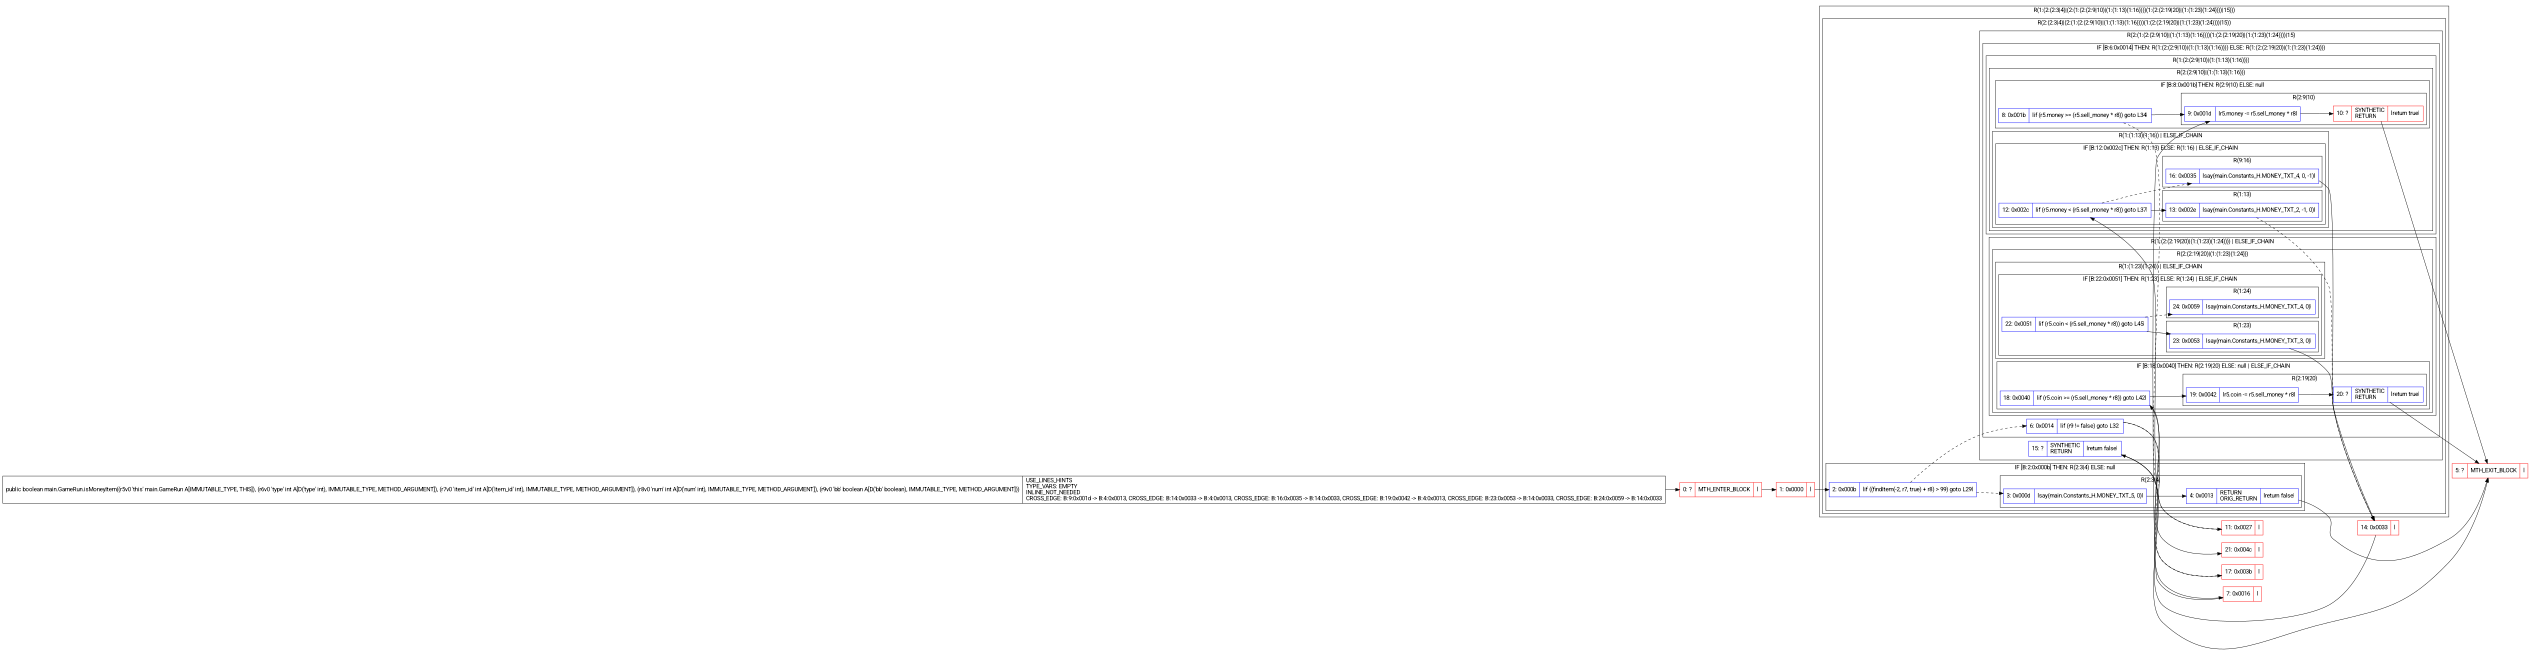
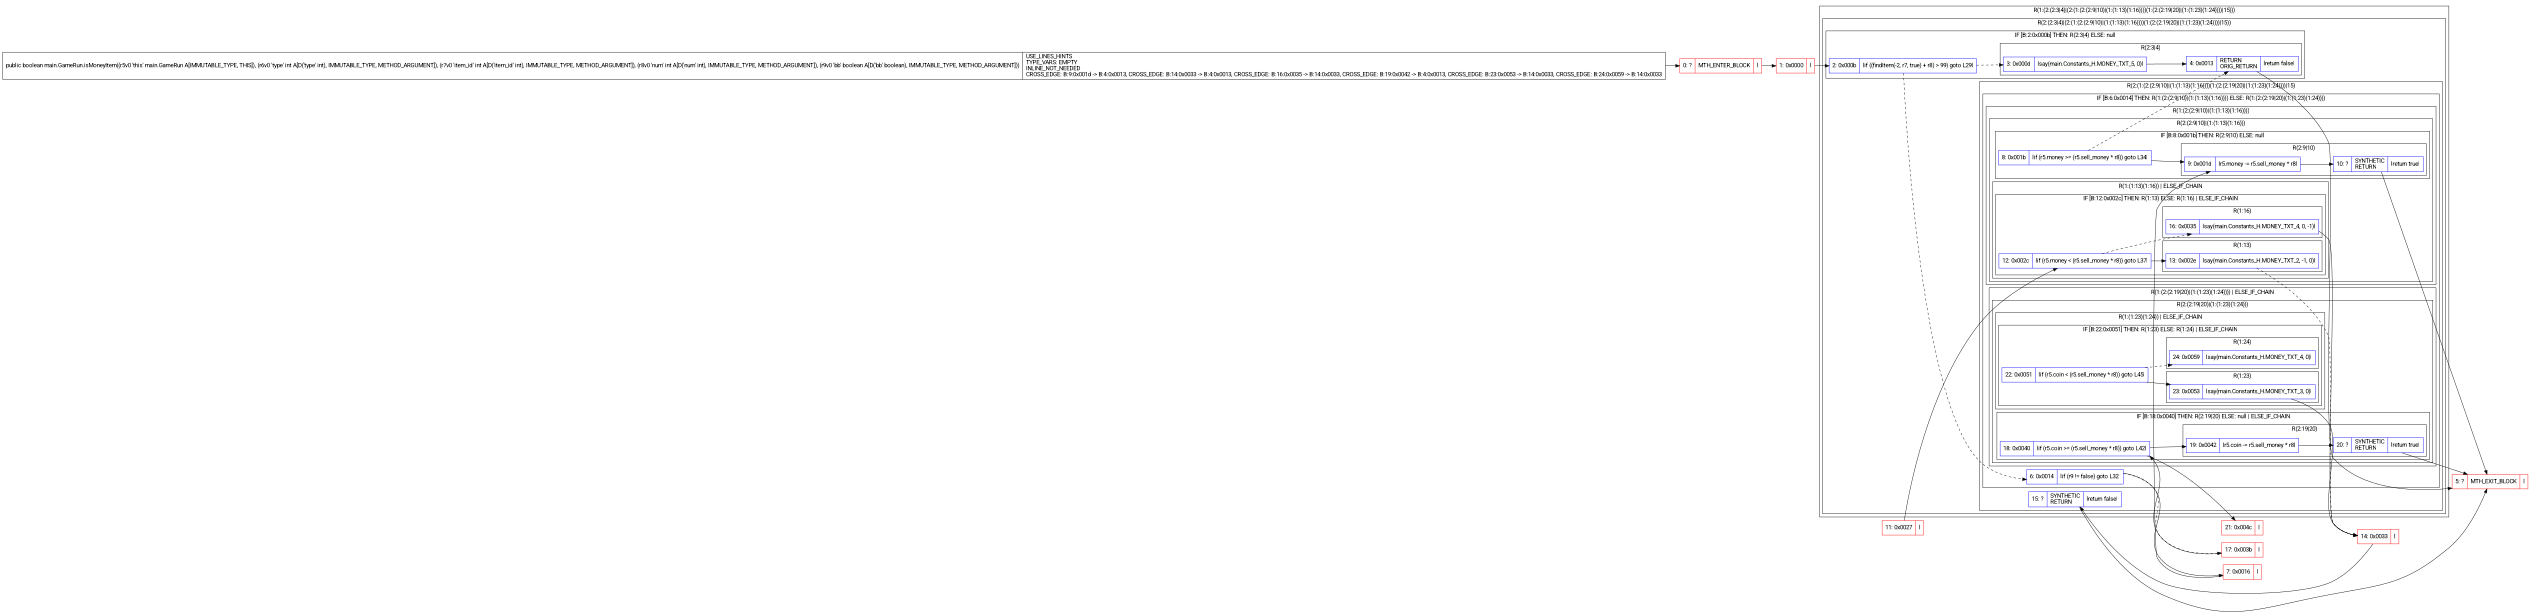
(2378, 114) -> (2378, 164)
(2242, 161) -> (2242, 211)
(2158, 292) -> (2157, 112)
